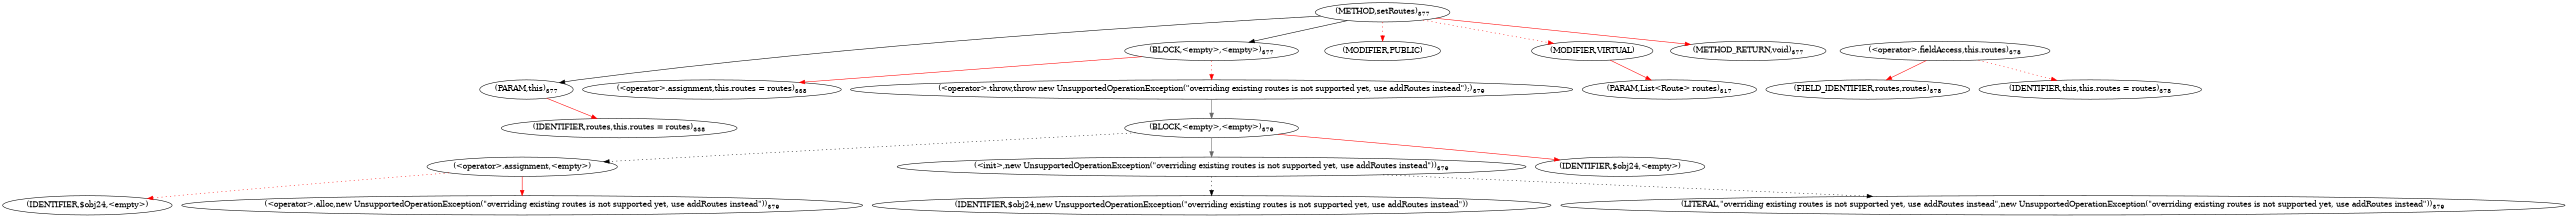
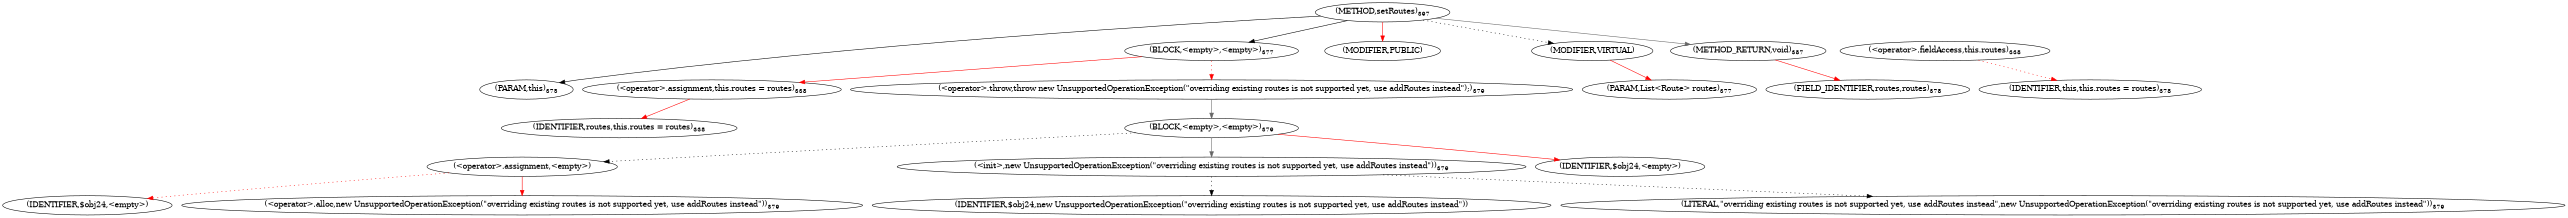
(1424, 12) -> (1424, 12)
(1383, 29) -> (1383, 29)
(1486, 31) -> (1486, 31)
(1560, 31) -> (1560, 31)
(1798, 50) -> (1798, 50)
(2015, 50) -> (2015, 50)
(1909, 69) -> (1805, 69)
(552, 89) -> (552, 89)
(1726, 89) -> (1726, 89)
(569, 107) -> (668, 108)
